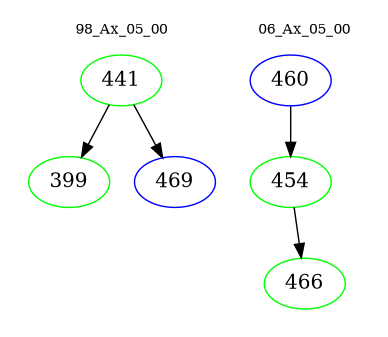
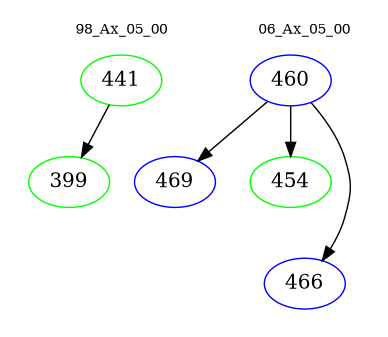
(145, 125) -> (248, 118)
(297, 225) -> (349, 173)
(305, 284) -> (305, 284)
